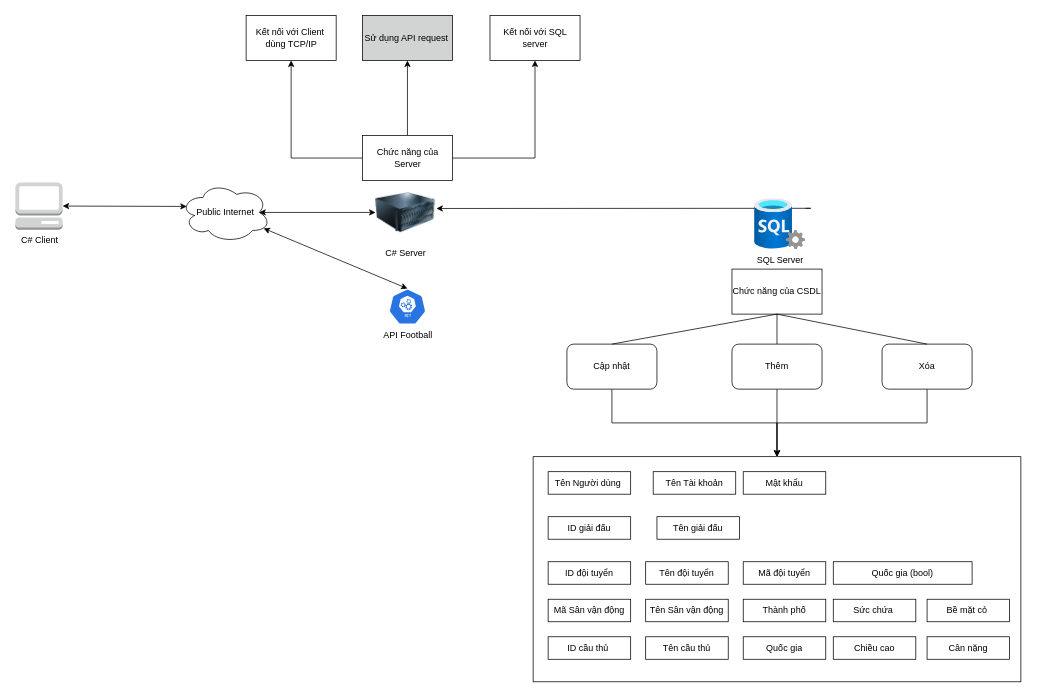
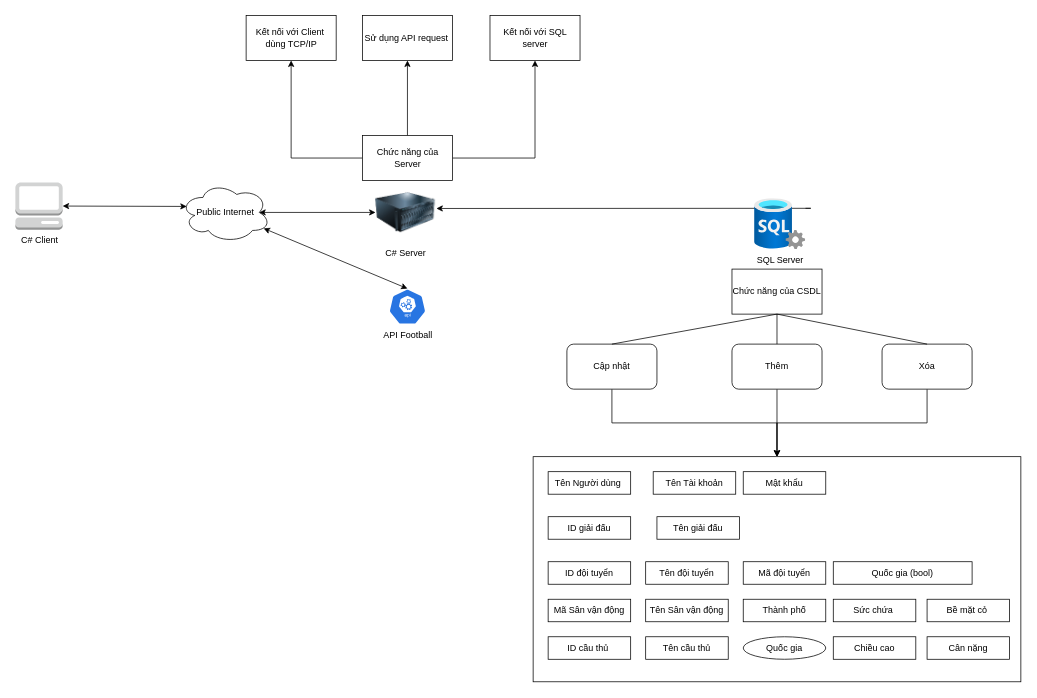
(407, 38) -> (407, 38)
(784, 648) -> (784, 648)
